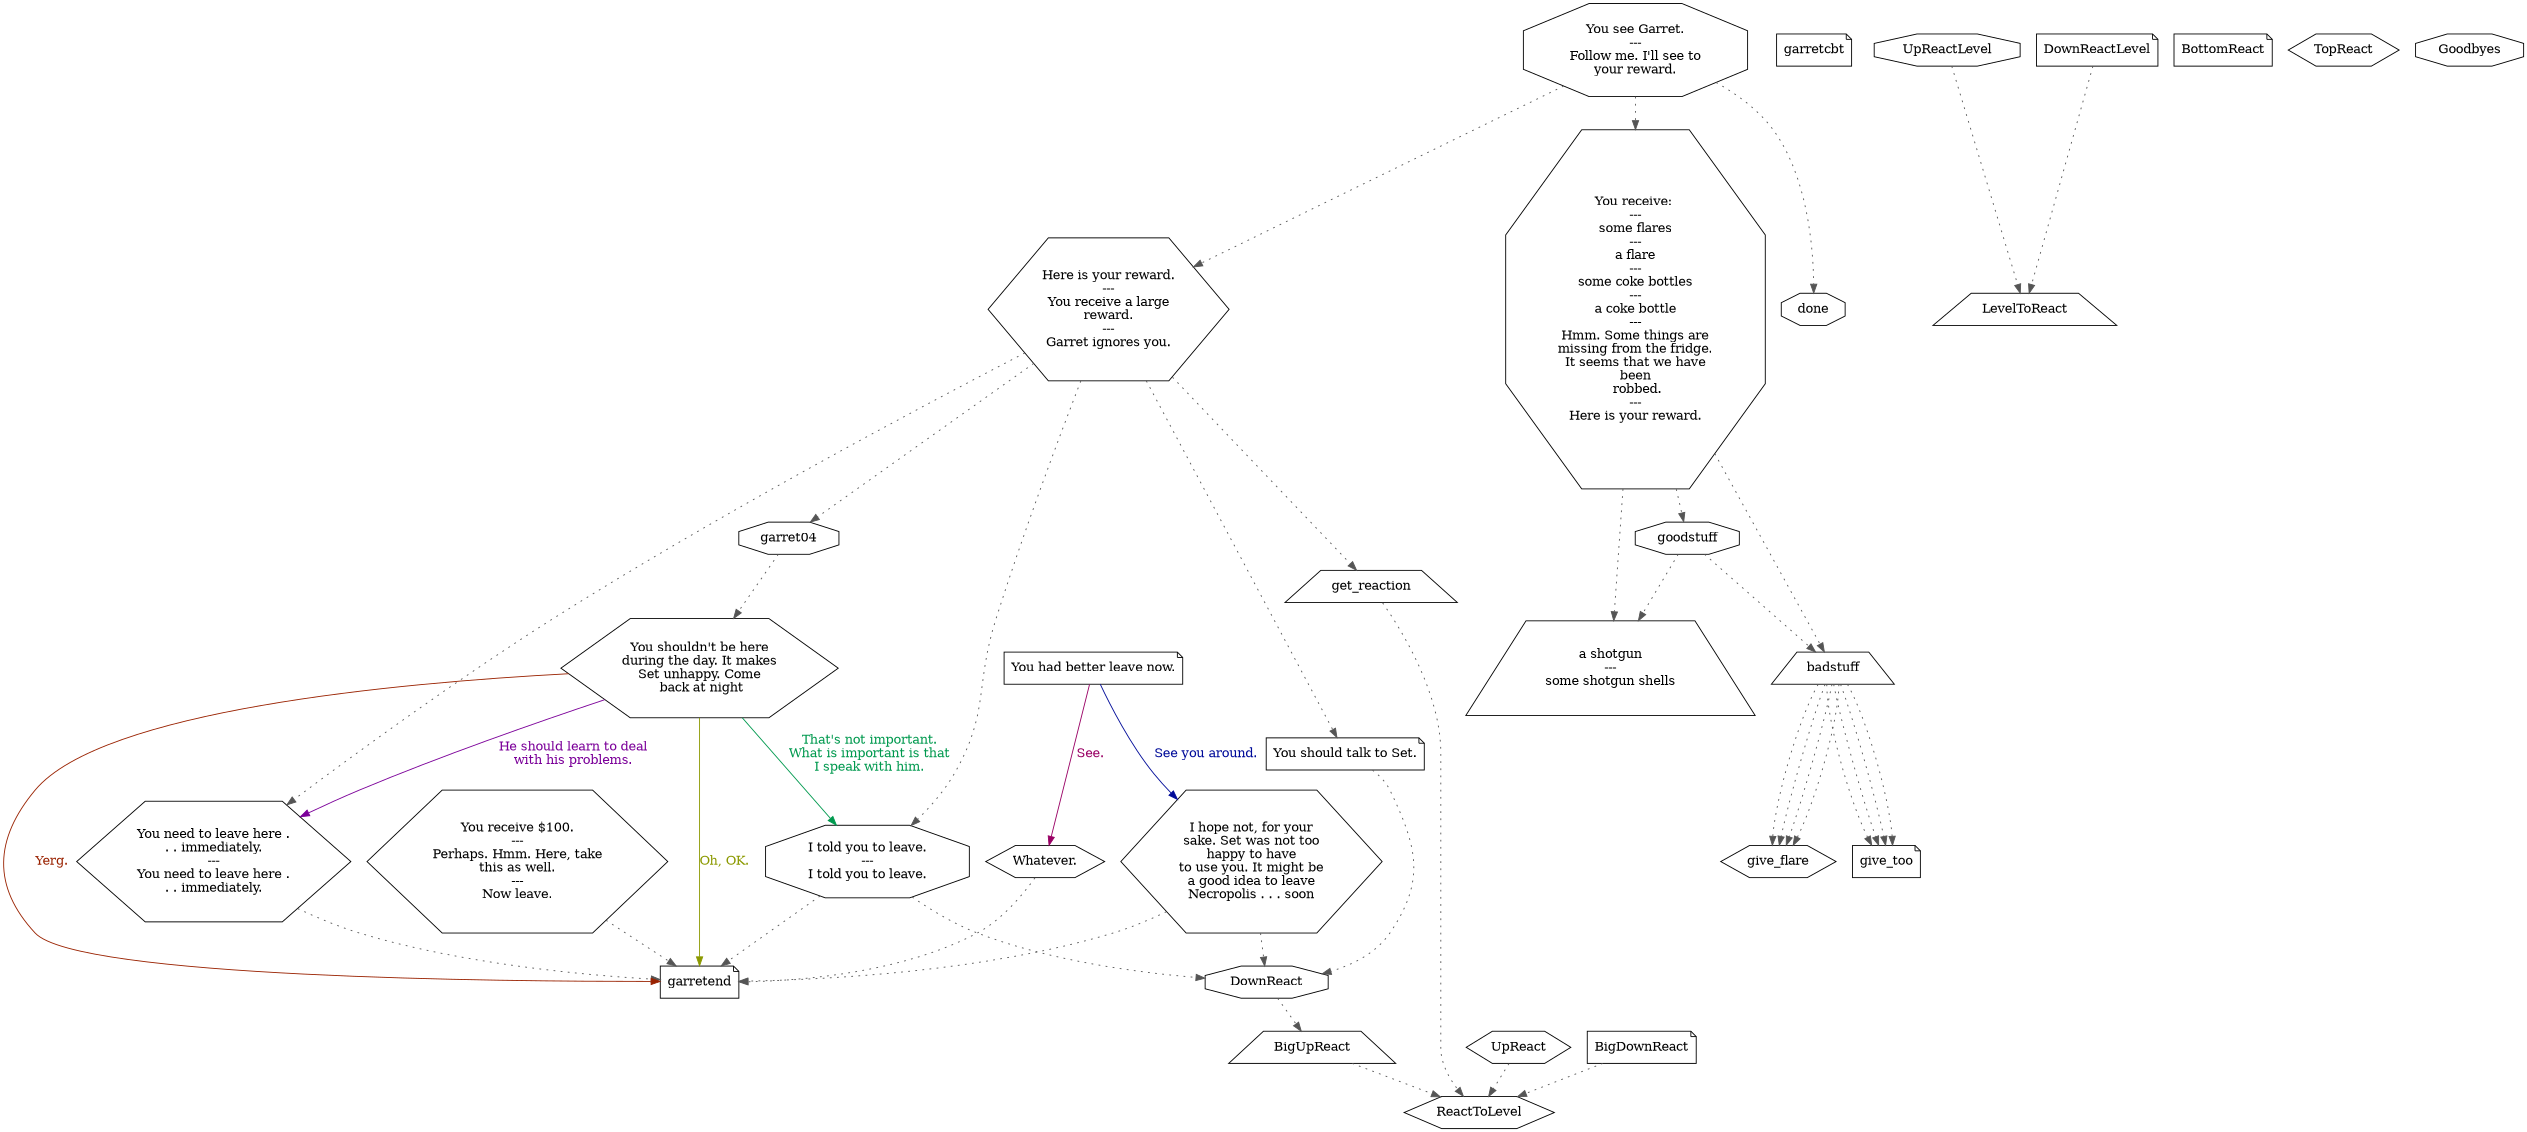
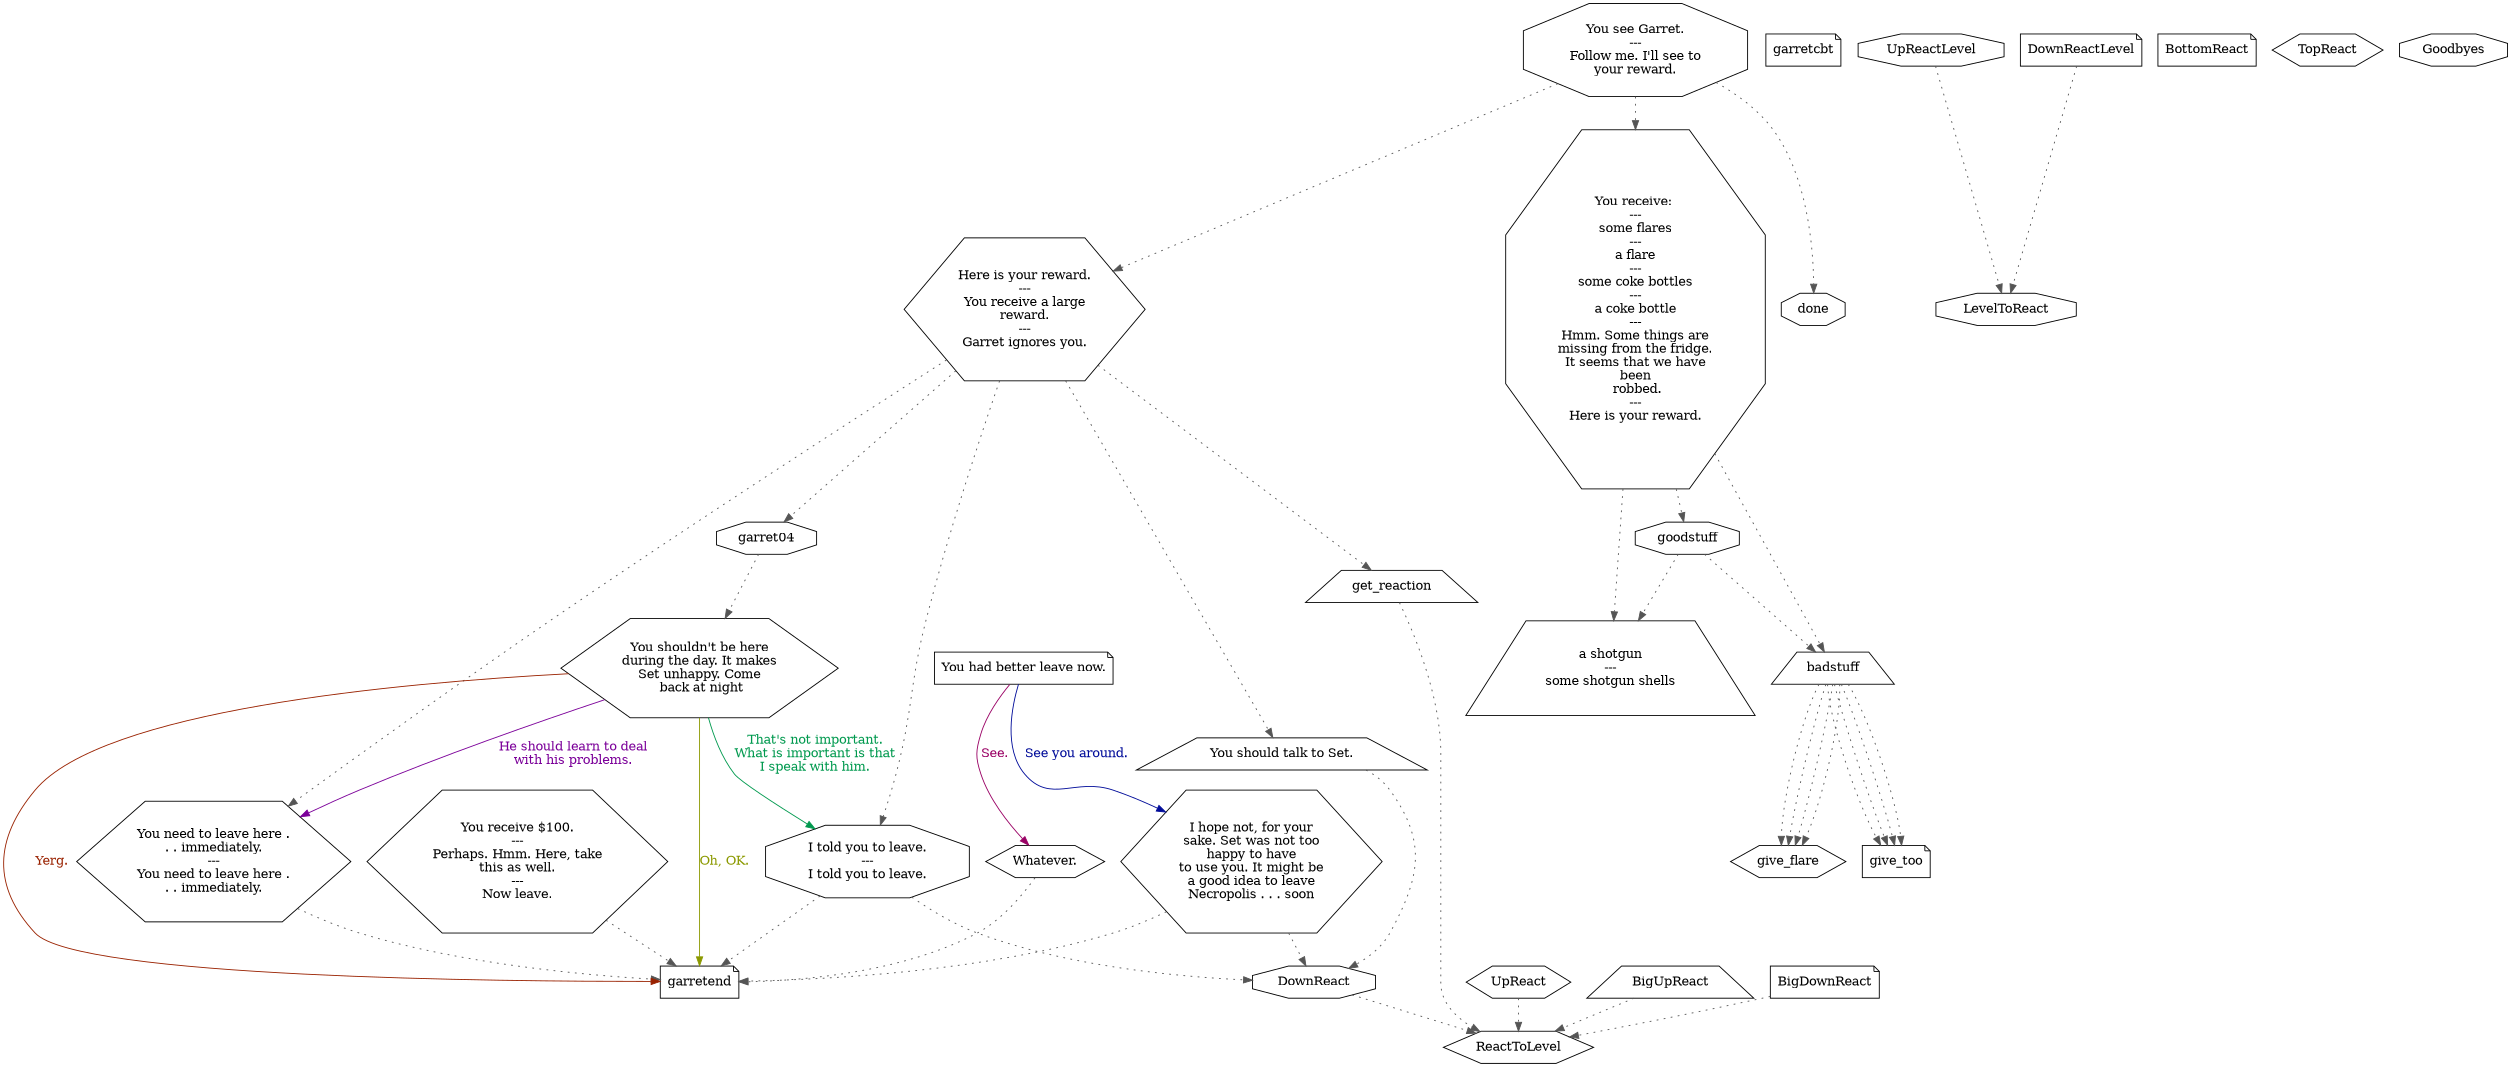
(2025, 309) -> (2006, 309)
(1345, 754) -> (1282, 754)
(1287, 1011) -> (1410, 1013)
